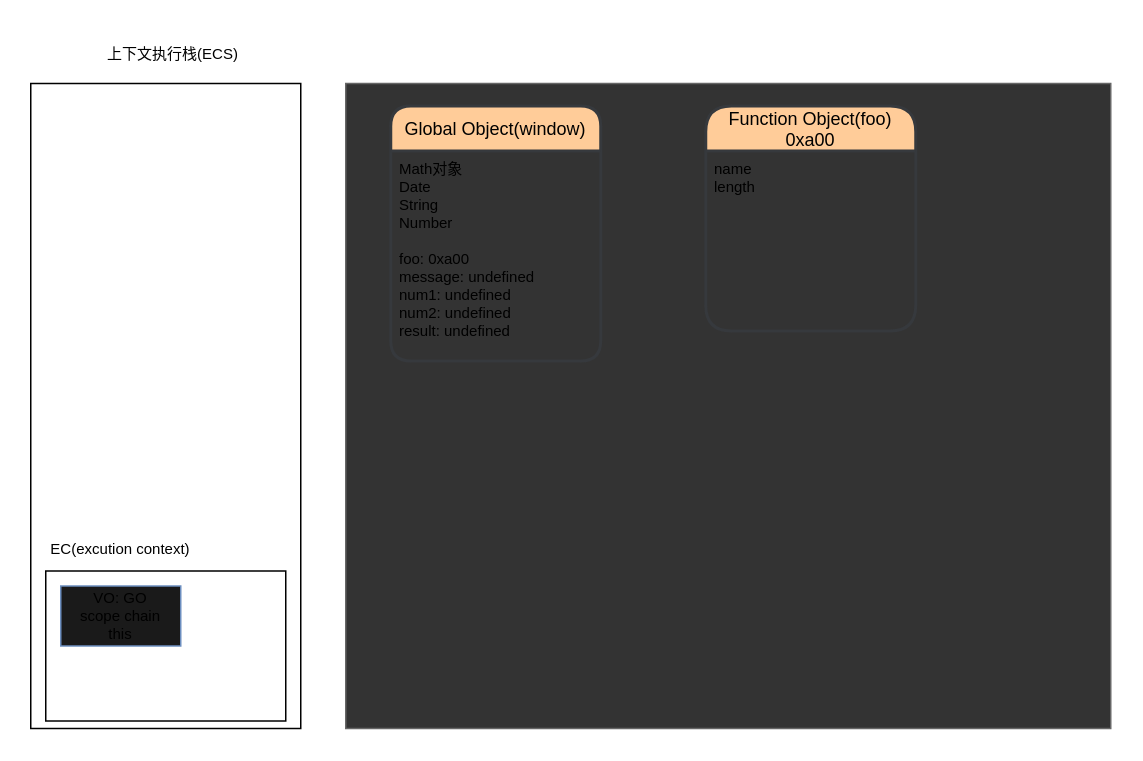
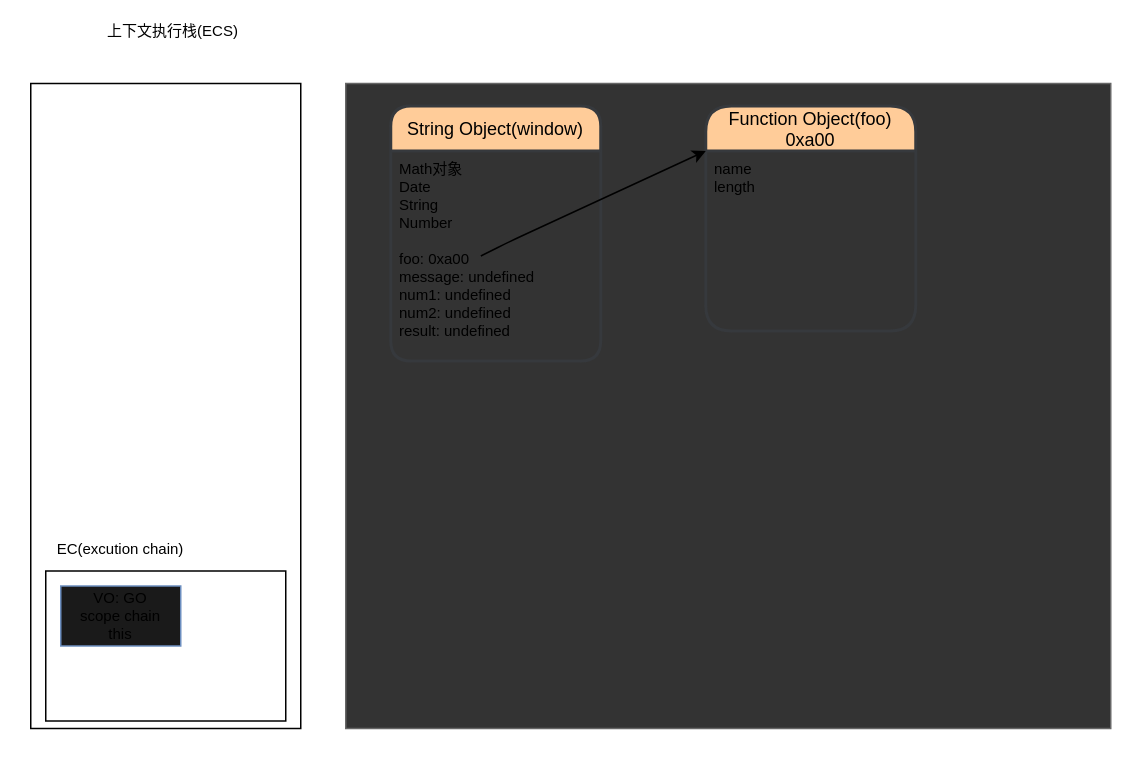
(173, 53) -> (173, 31)
(495, 129) -> (495, 129)
none -> (593, 203)
(121, 548) -> (121, 548)
